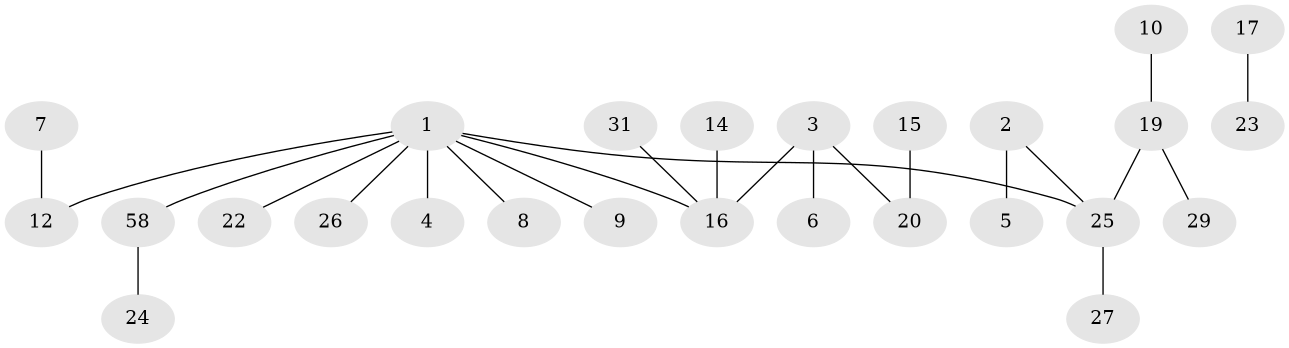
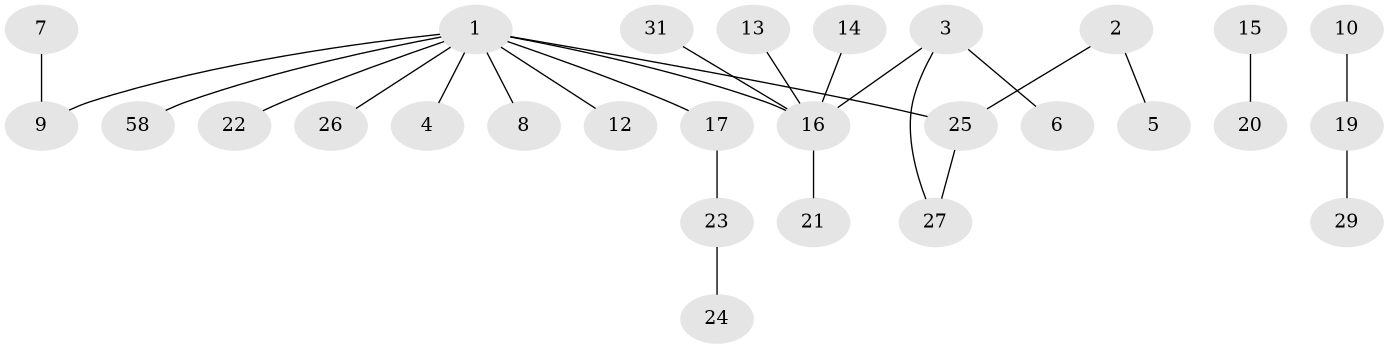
none -> (753, 29)
none -> (599, 74)
(42, 174) -> (42, 78)
(862, 174) -> (910, 125)
(1127, 174) -> none
none -> (814, 222)
(138, 271) -> (717, 271)
